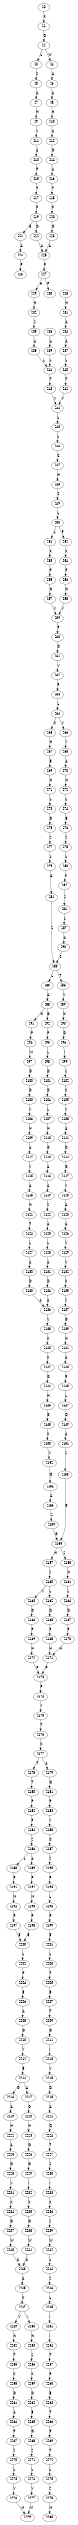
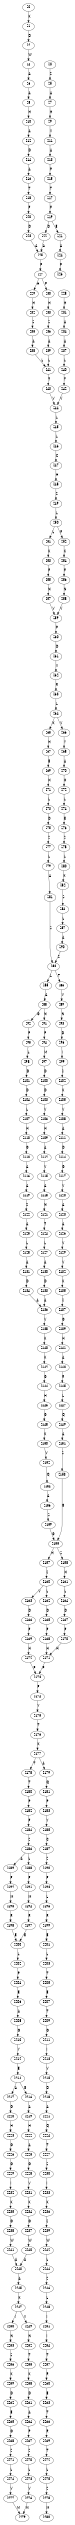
(40, 54) -> none
none -> (48, 313)
